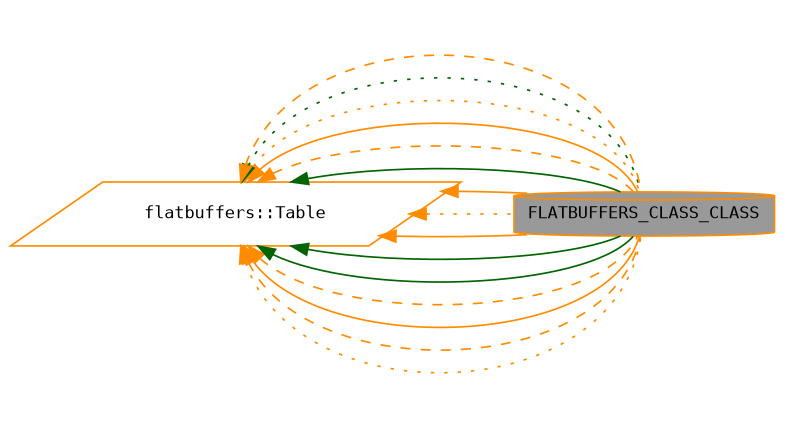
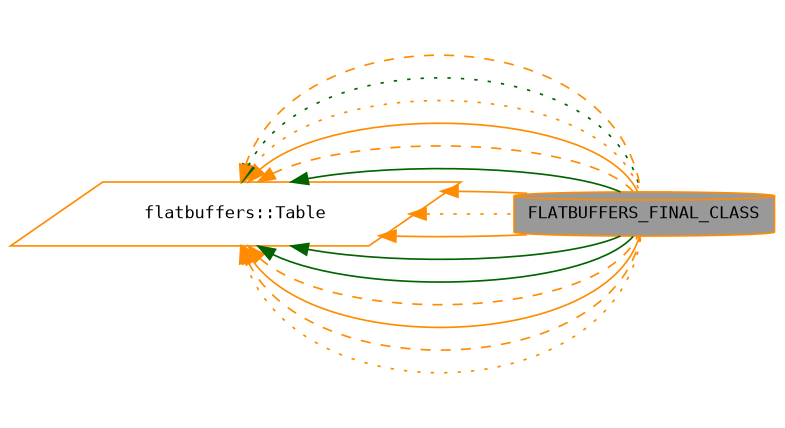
(644, 214) -> (644, 214)
